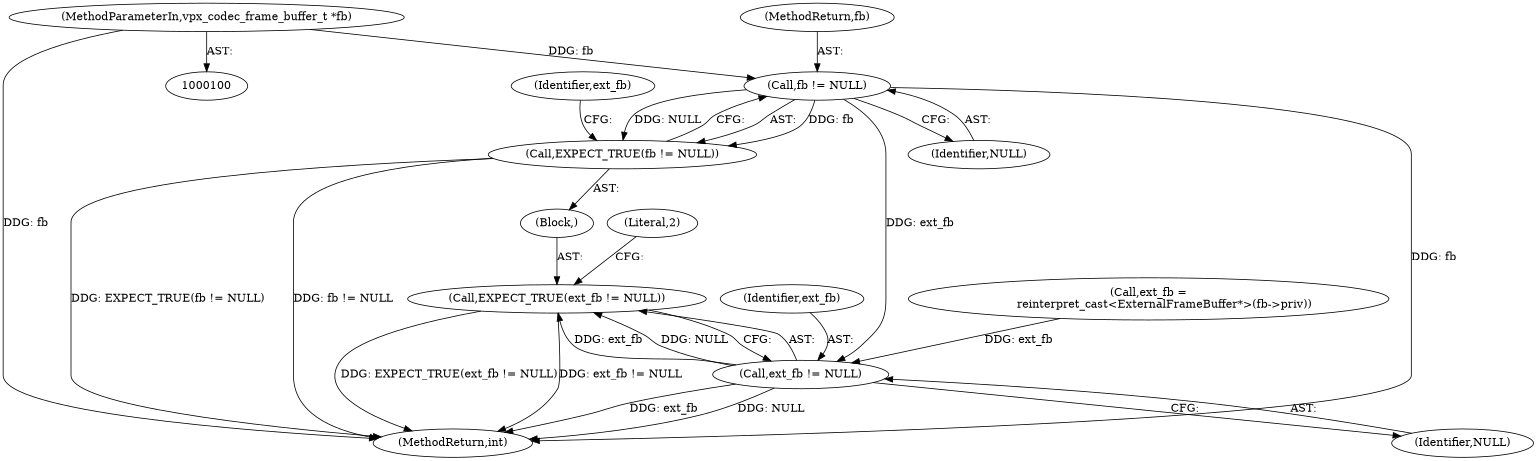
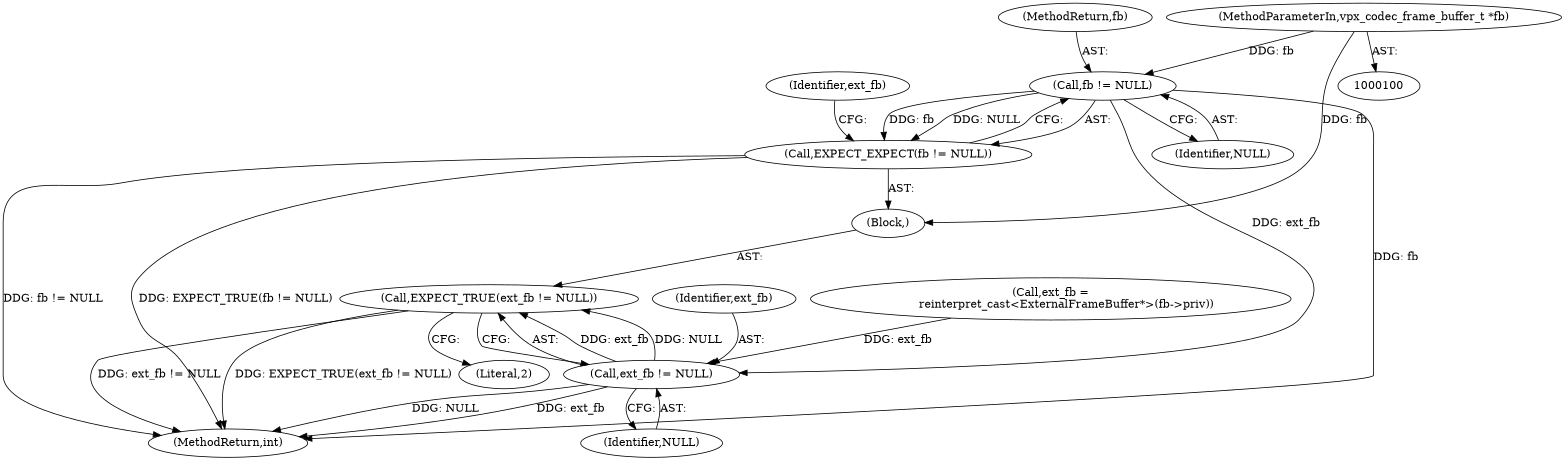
(622, 155) -> (888, 155)
(608, 258) -> (429, 342)
(3, 350) -> (1208, 202)
